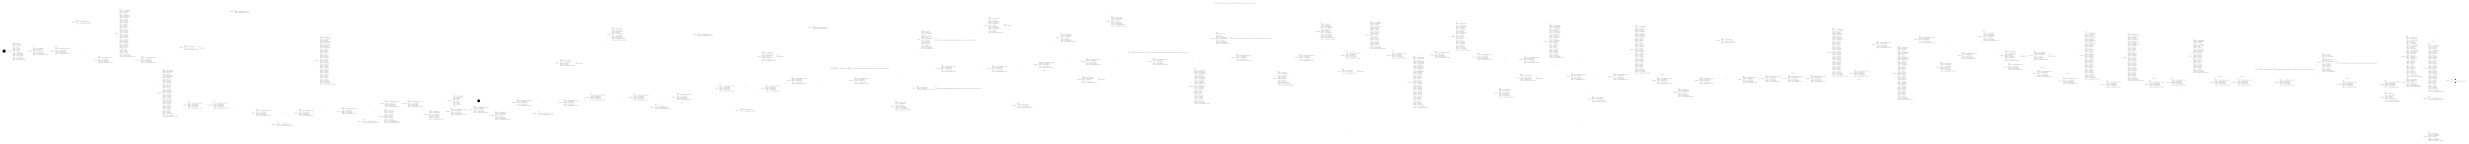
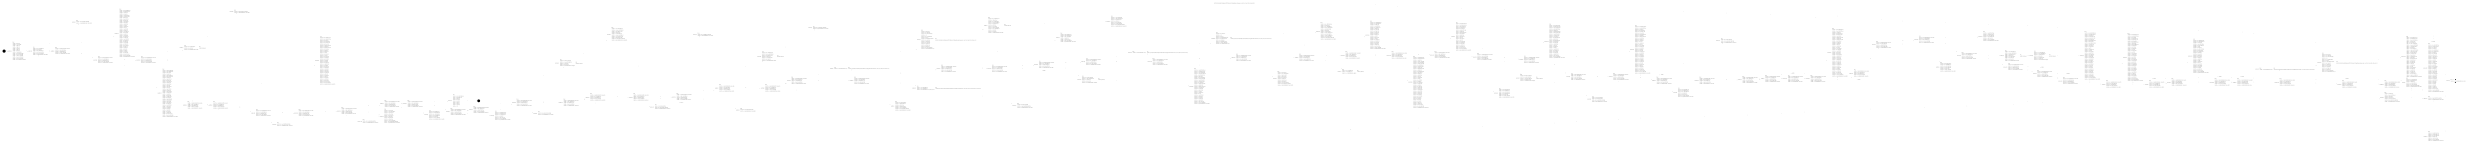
(1903, 73) -> none
